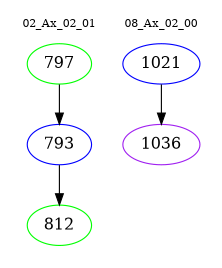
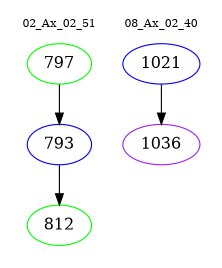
(59, 24) -> (59, 24)
(161, 24) -> (161, 24)
